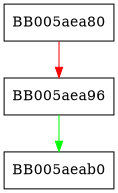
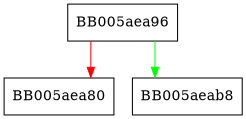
(59, 54) -> (91, 54)
(59, 170) -> (187, 96)
